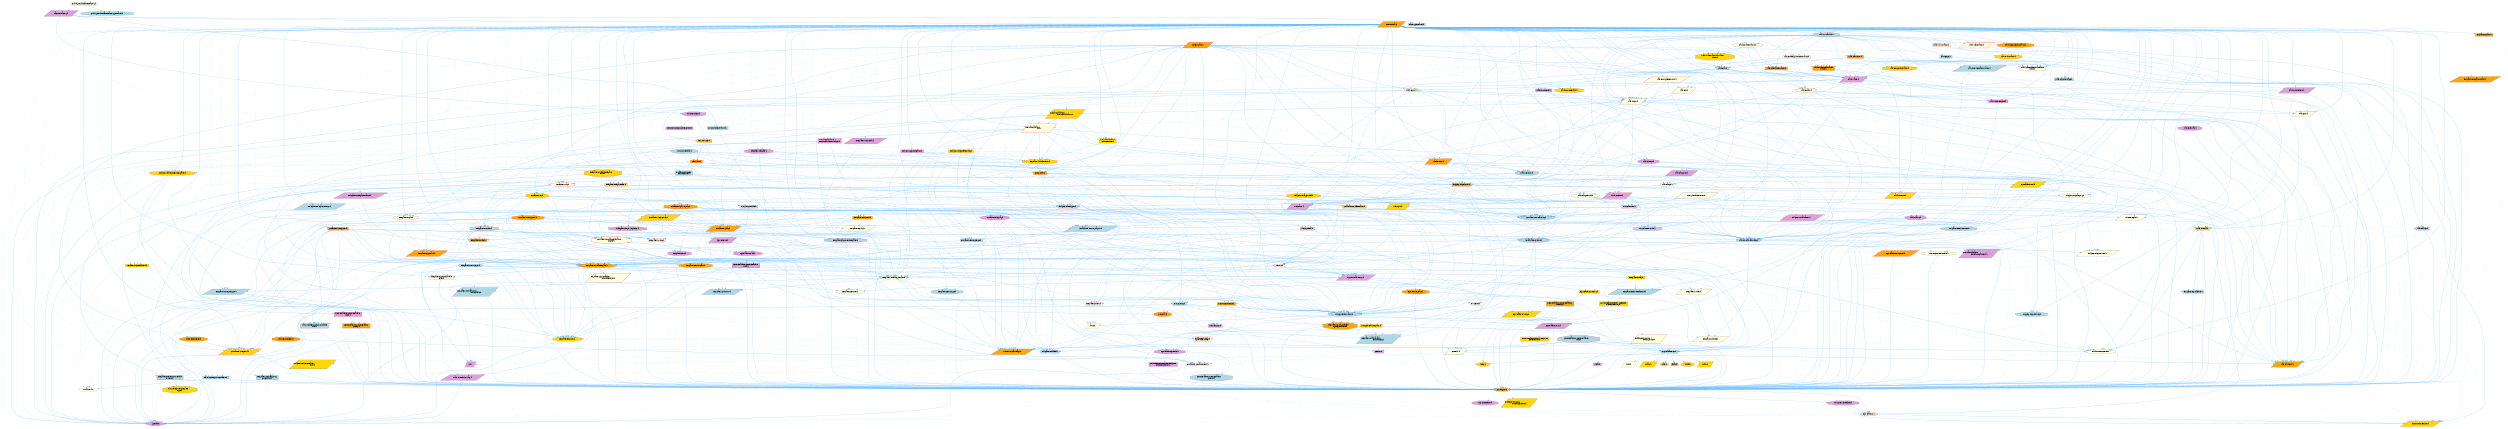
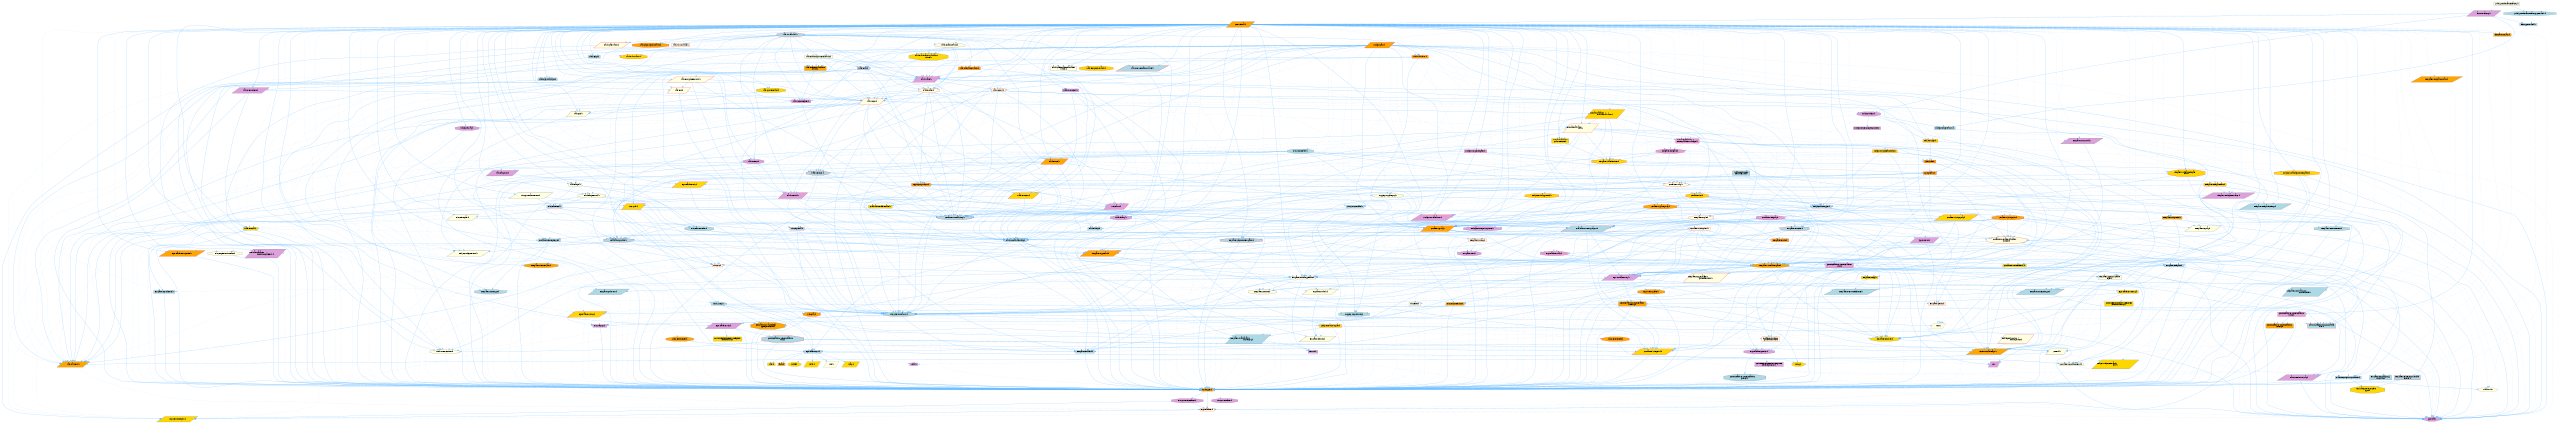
(338, 229) -> (1700, 229)
(471, 266) -> (2174, 266)
(1519, 403) -> none
